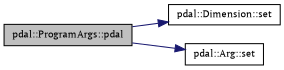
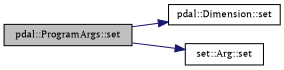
(68, 35) -> (68, 35)
(224, 54) -> (224, 54)
